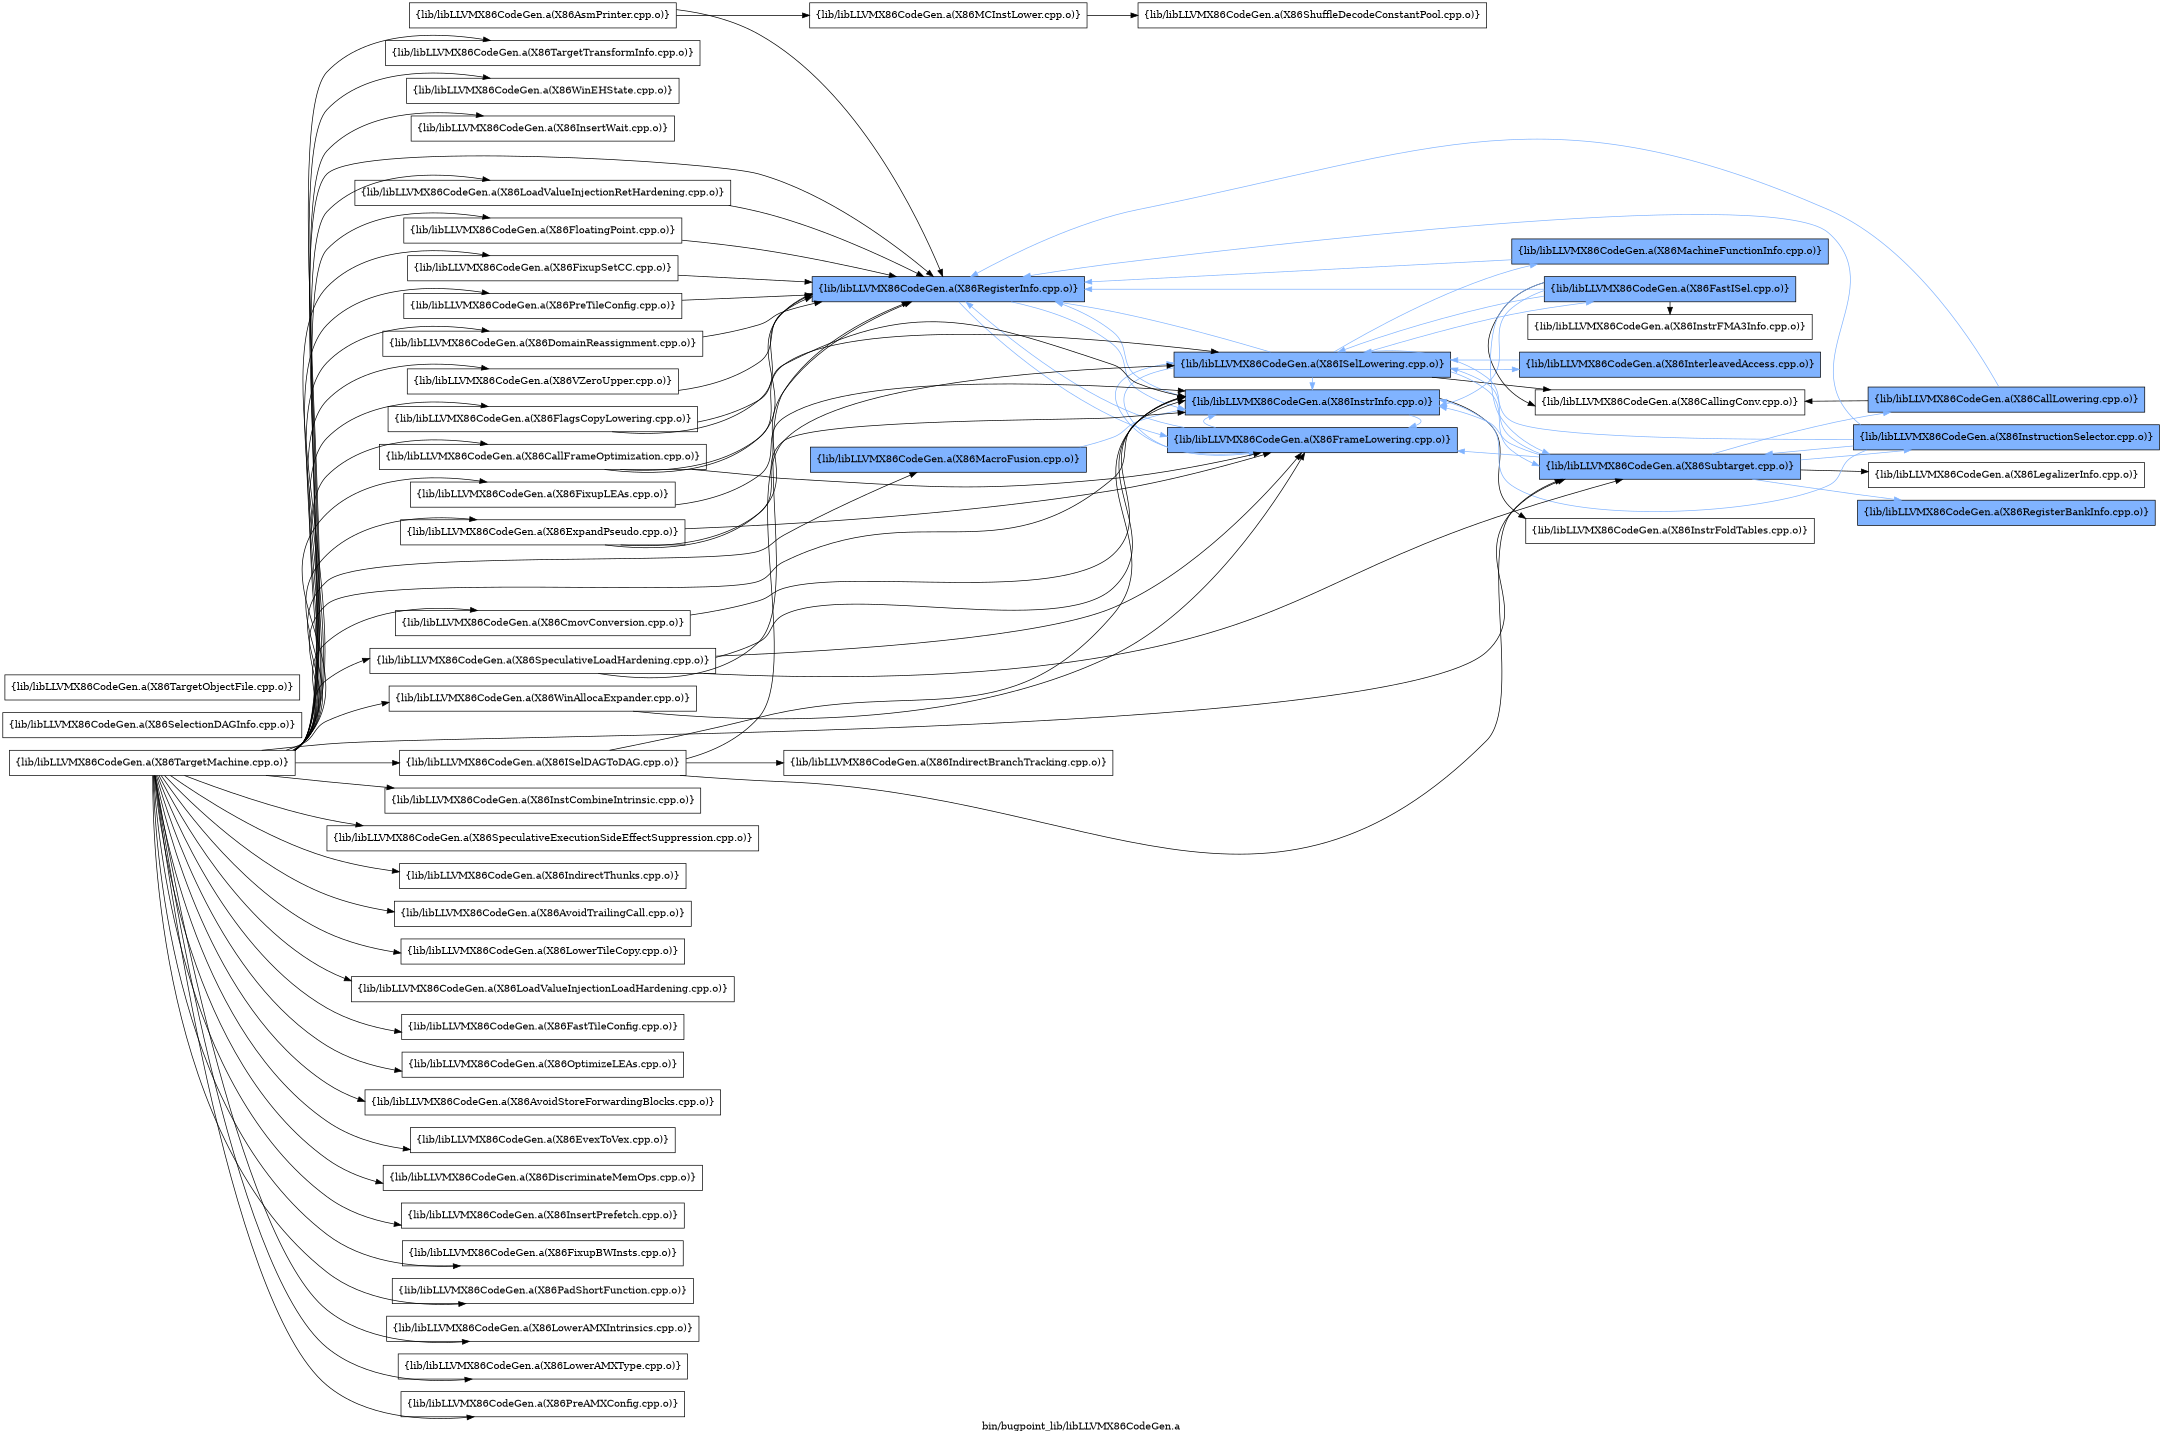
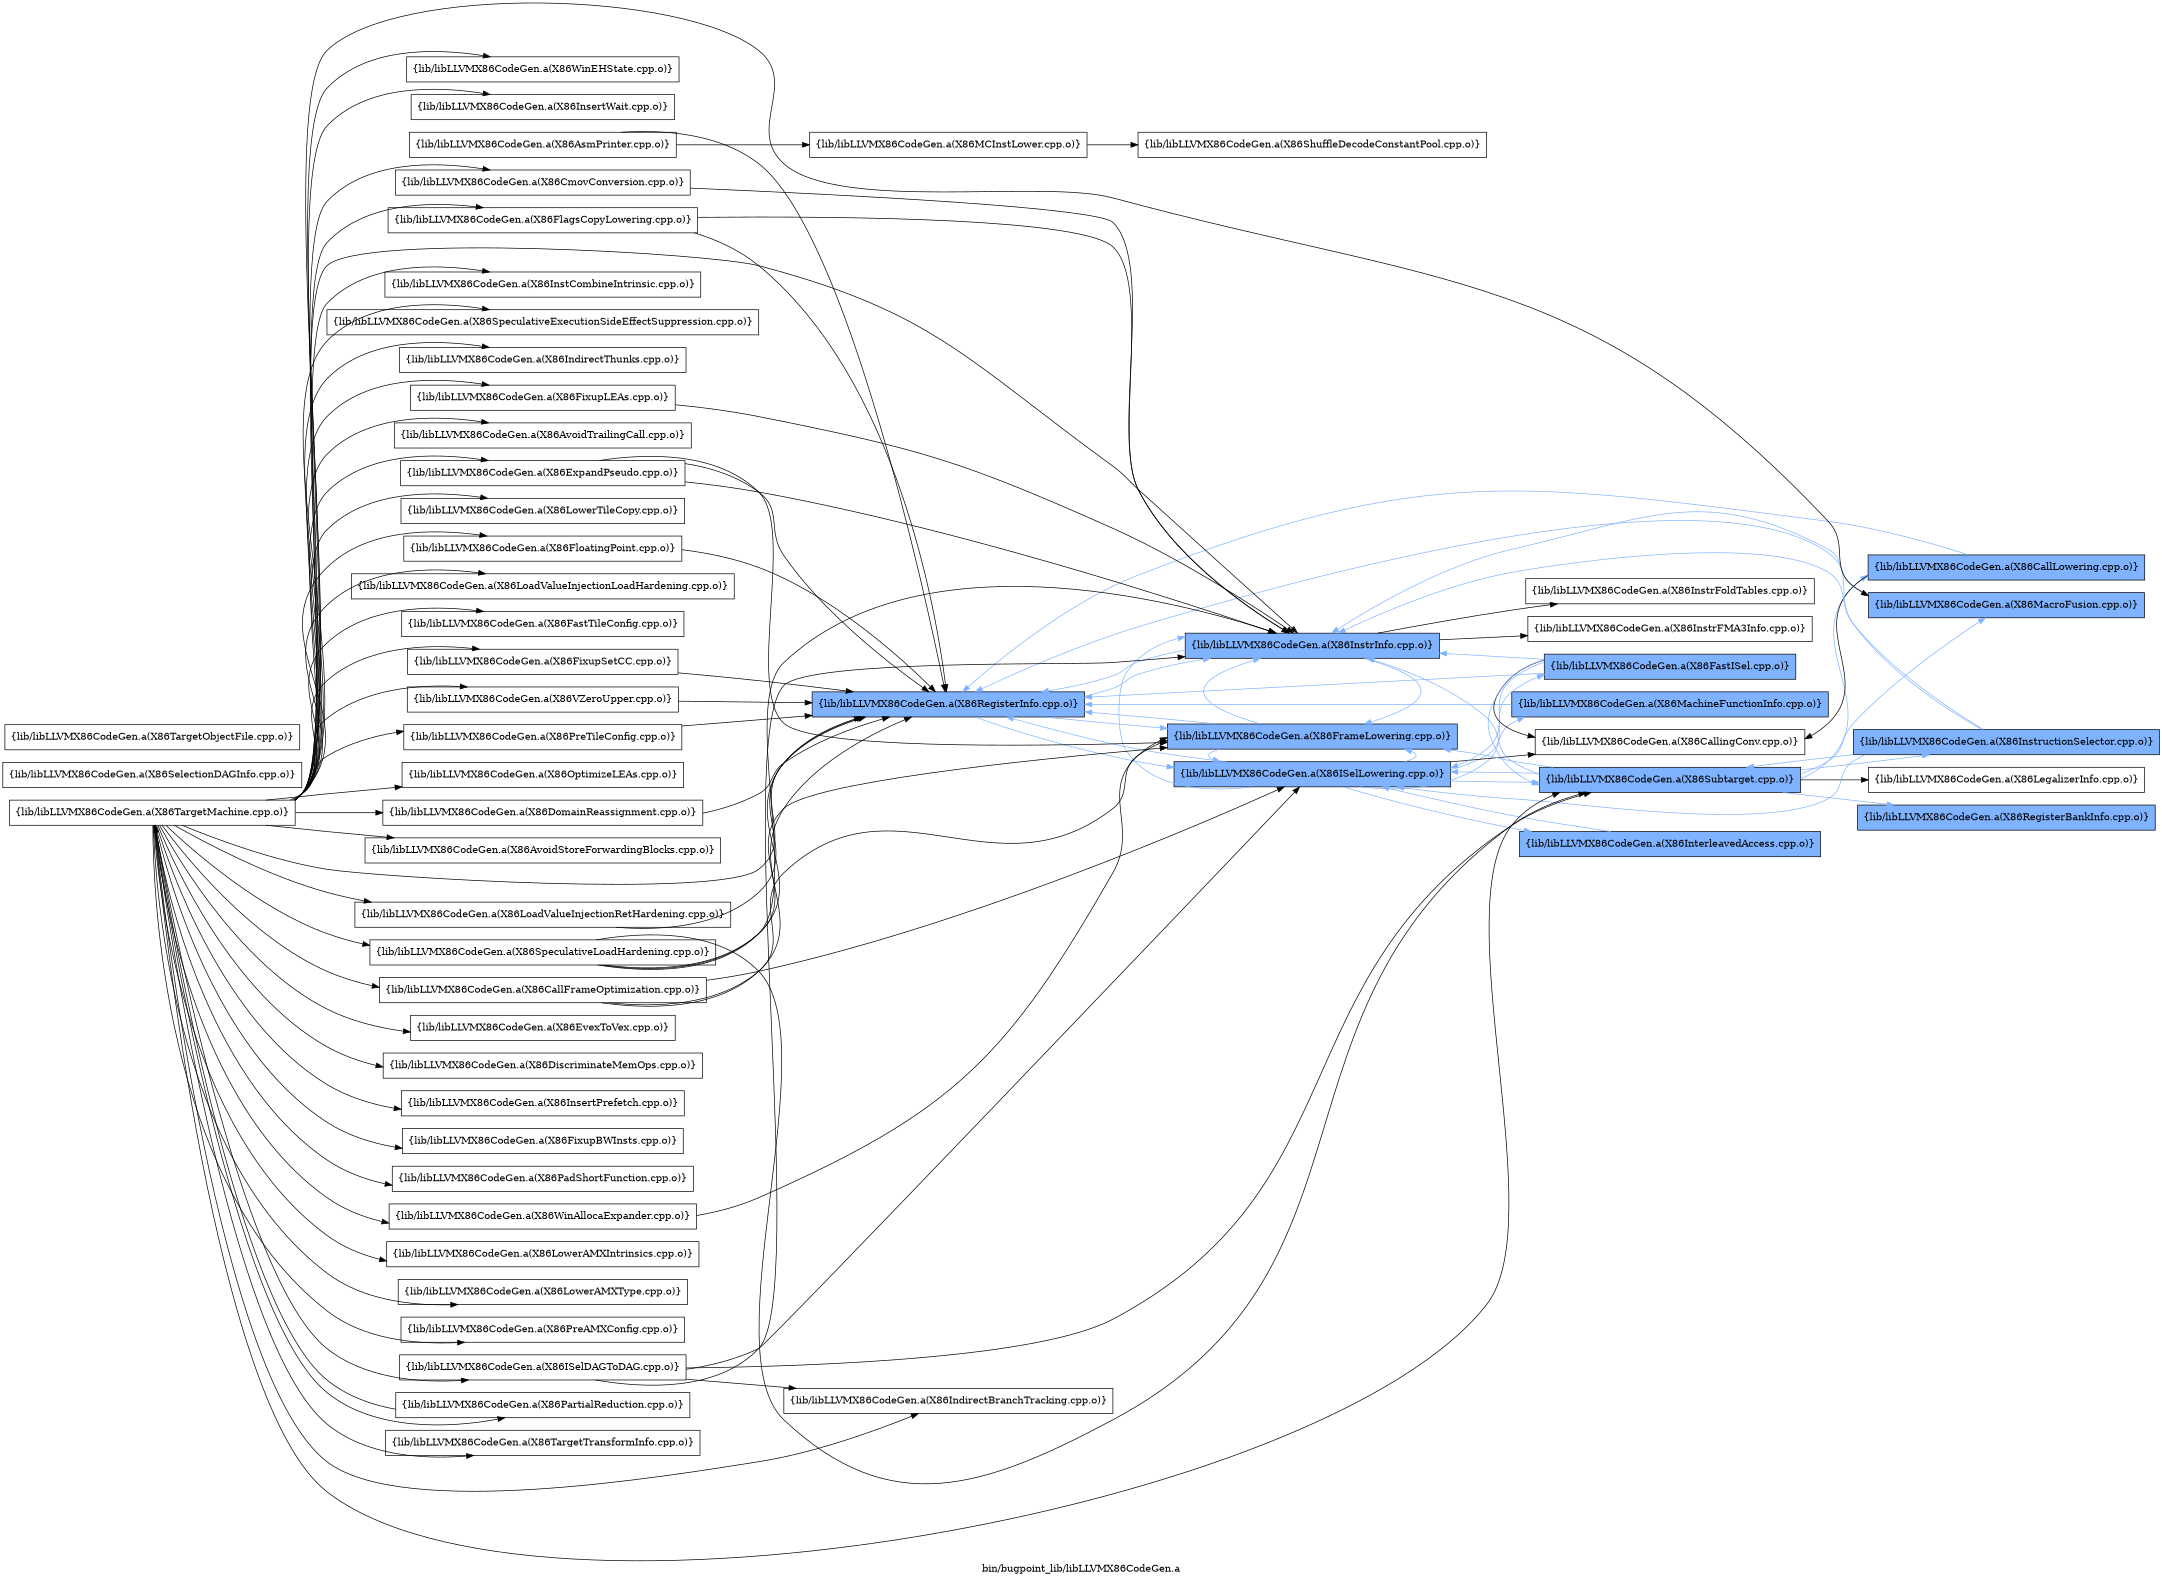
(1670, 305) -> (1480, 638)
none -> (1884, 694)
none -> (1084, 750)
none -> (543, 1405)
none -> (305, 1435)
